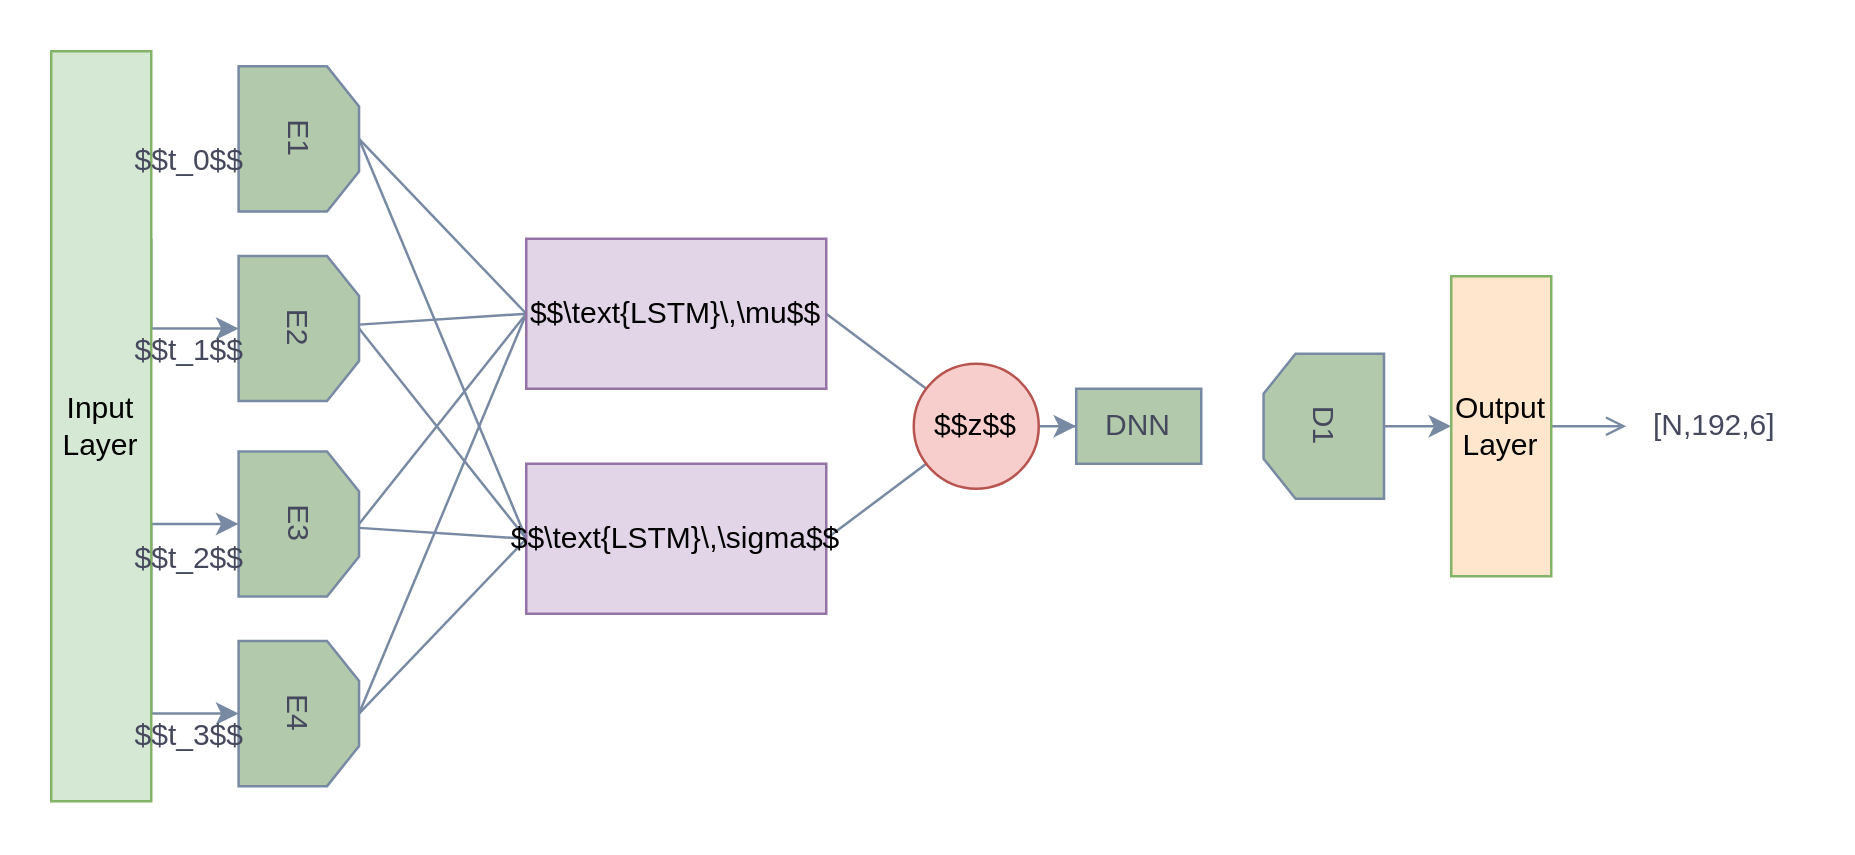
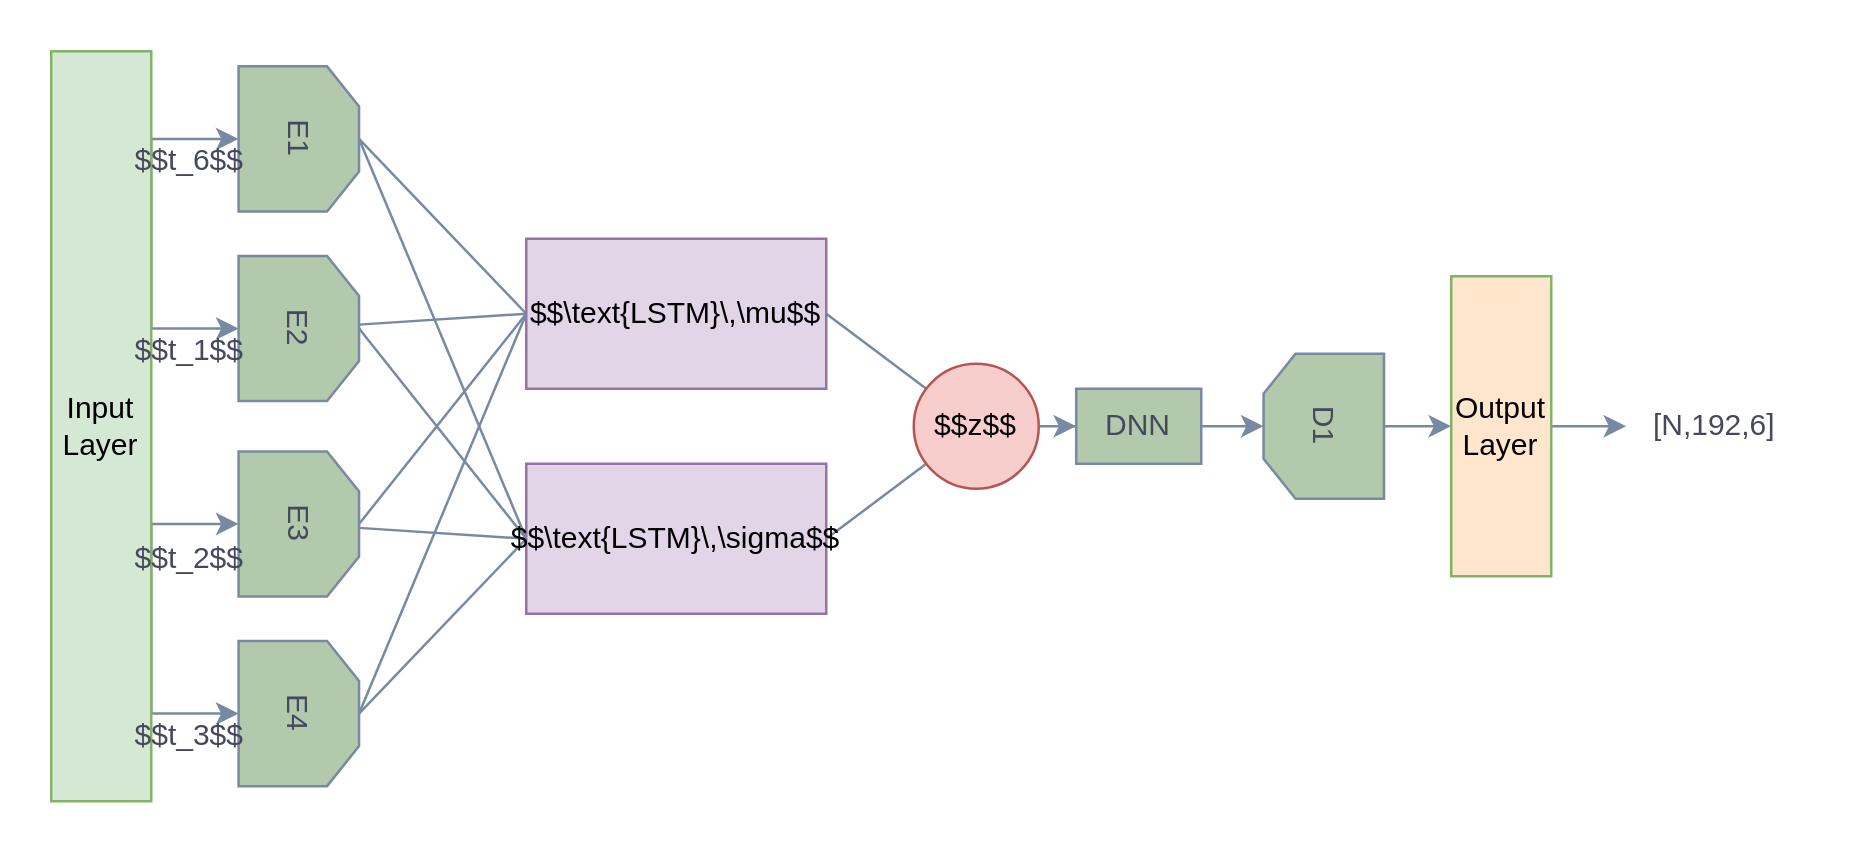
none -> (185, 139)
(190, 161) -> (190, 161)
none -> (1224, 426)
(1612, 426) -> (1608, 426)
